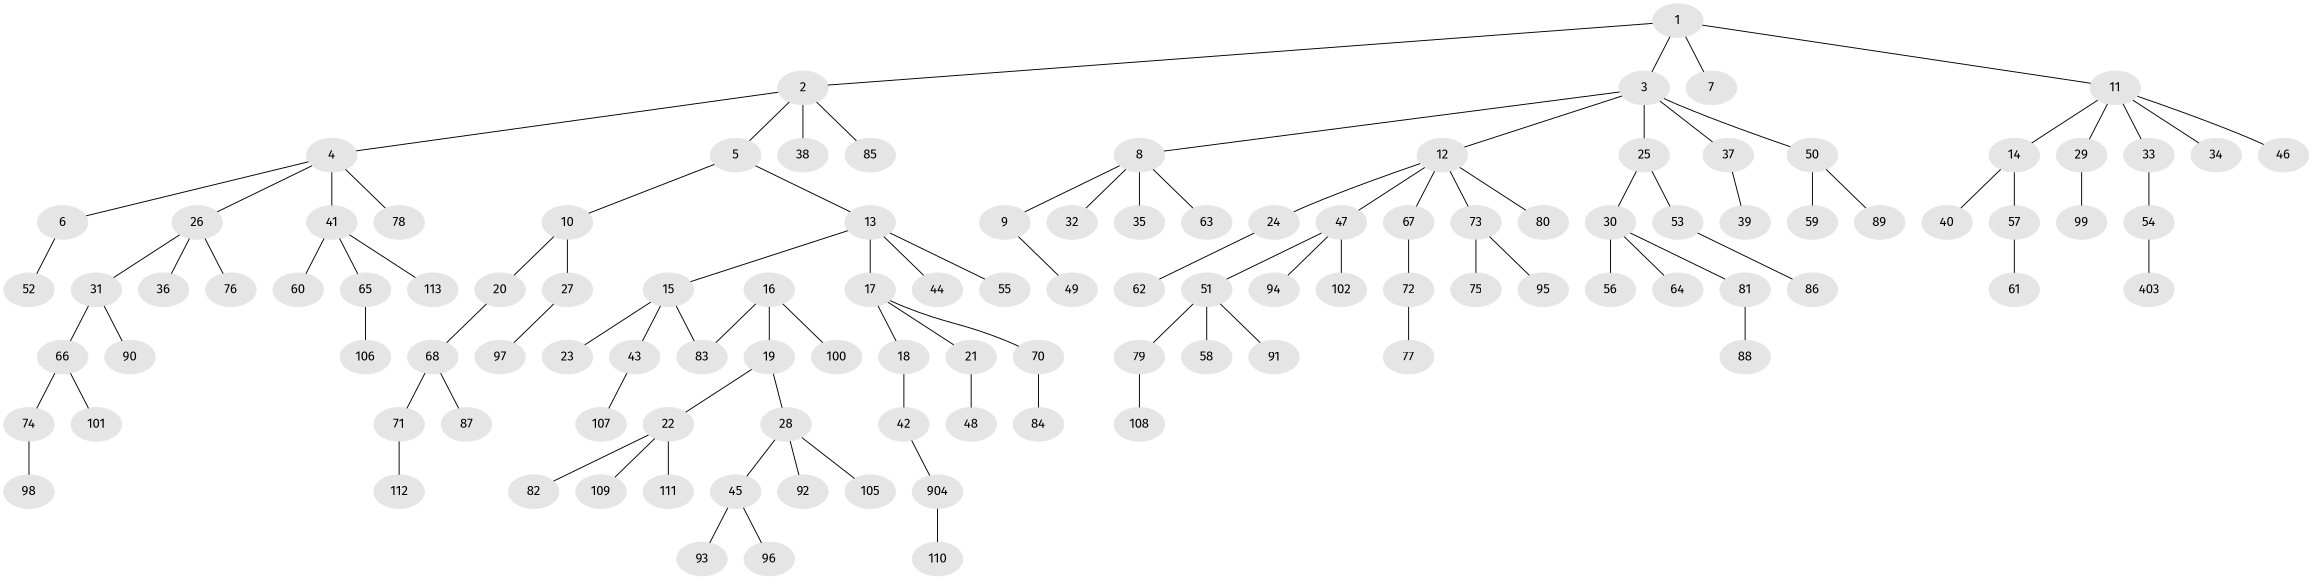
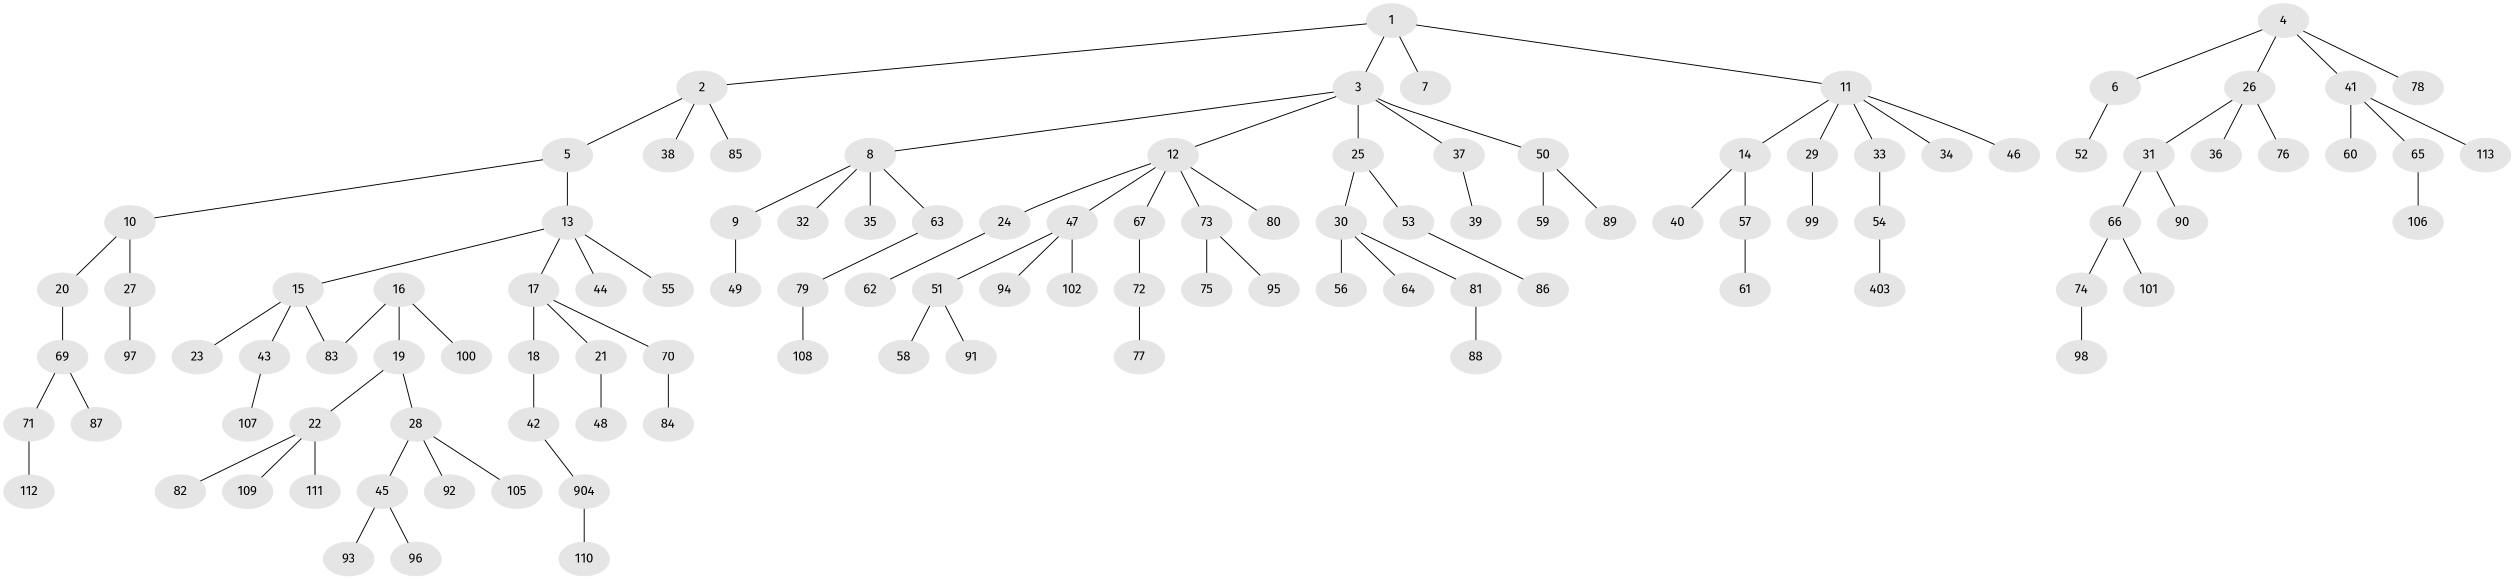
(567, 122) -> none
(1173, 323) -> (870, 256)
(433, 357) -> (63, 357)
